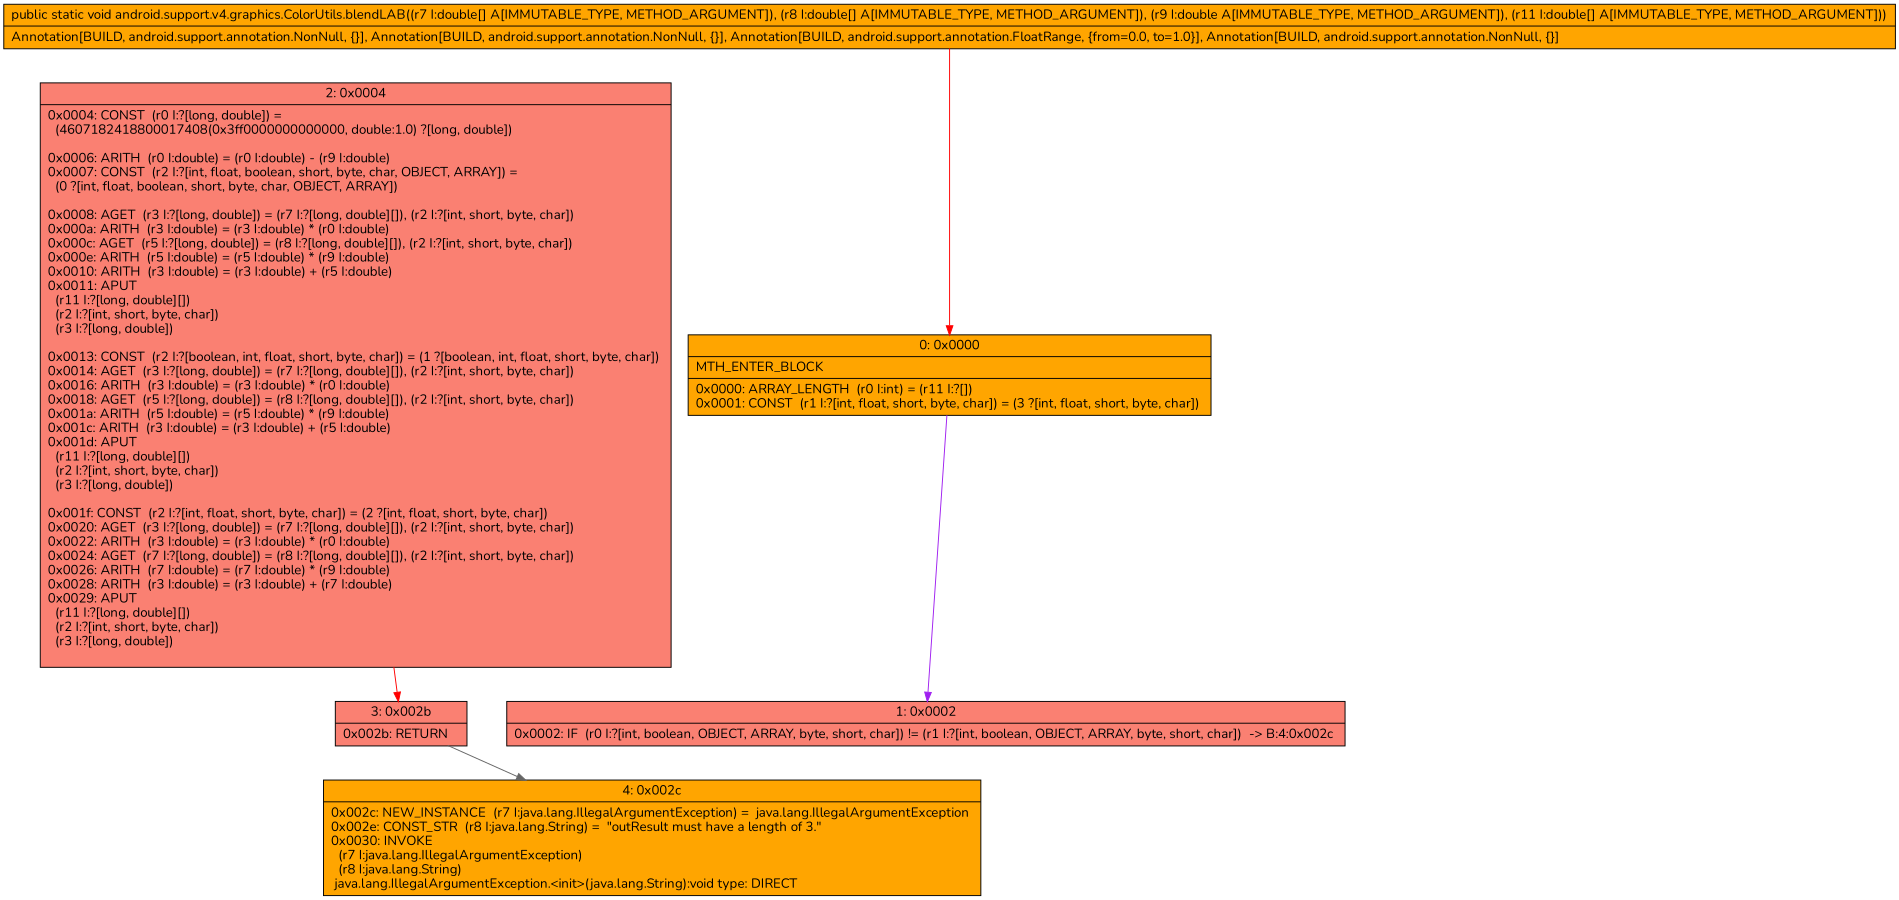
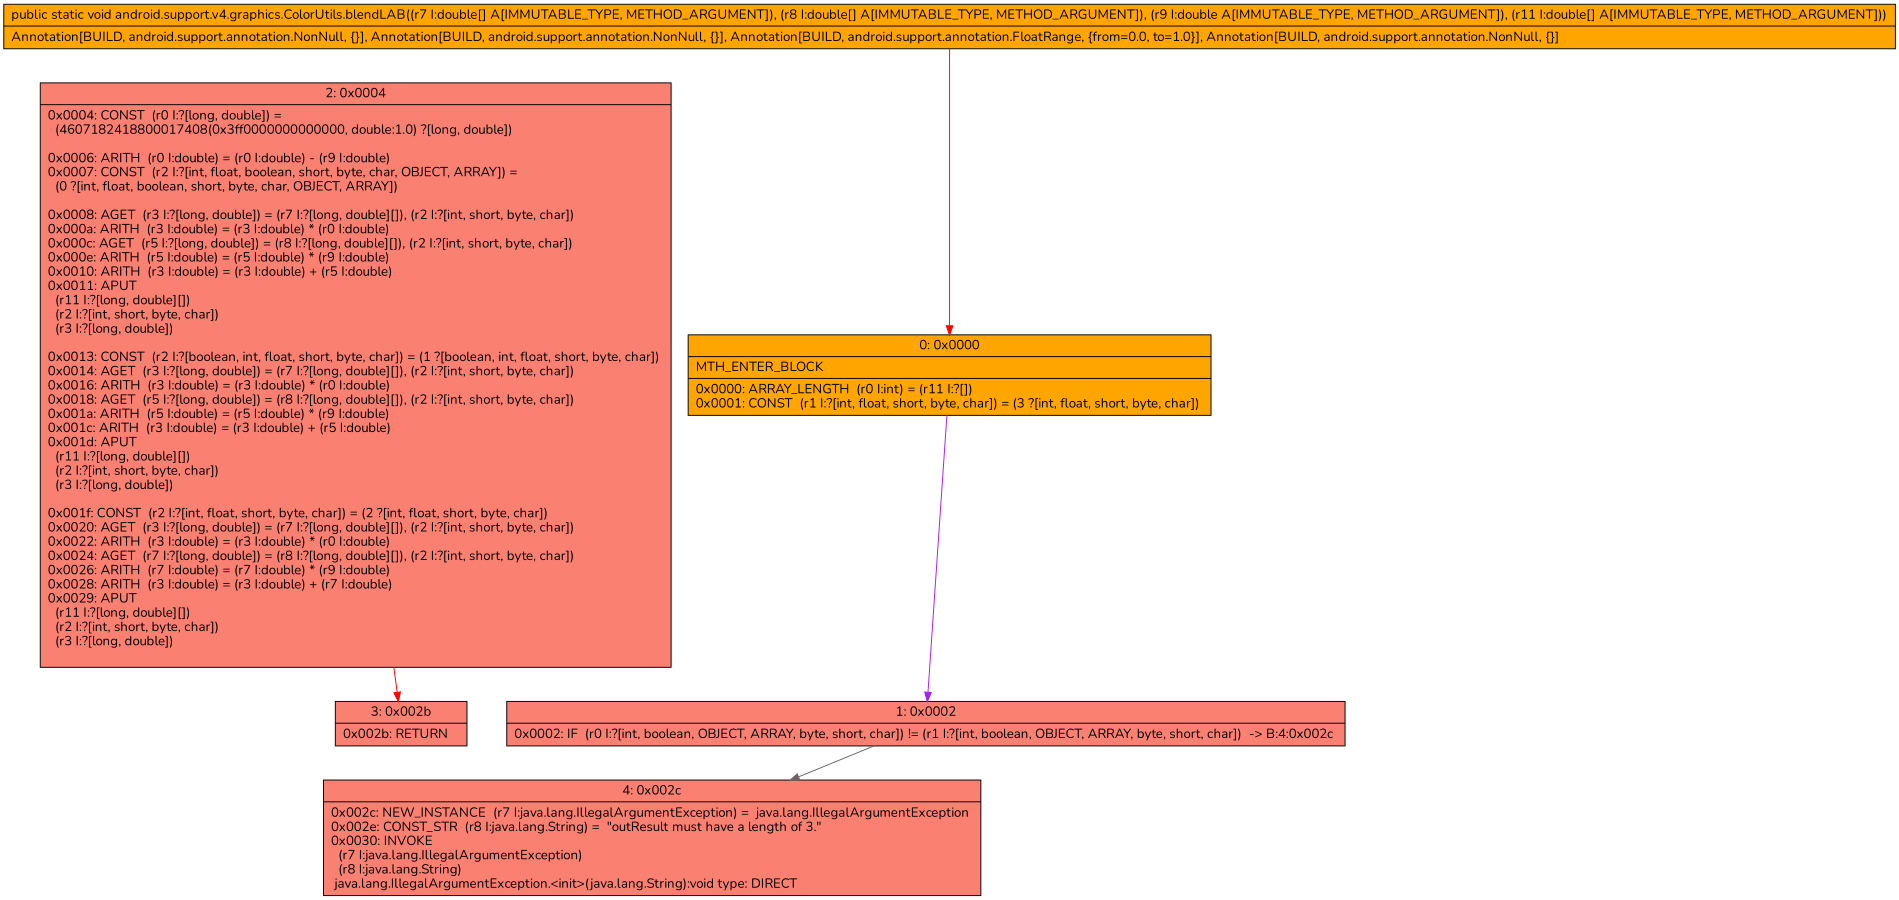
(482, 761) -> (837, 761)
(652, 838) -> (652, 838)
